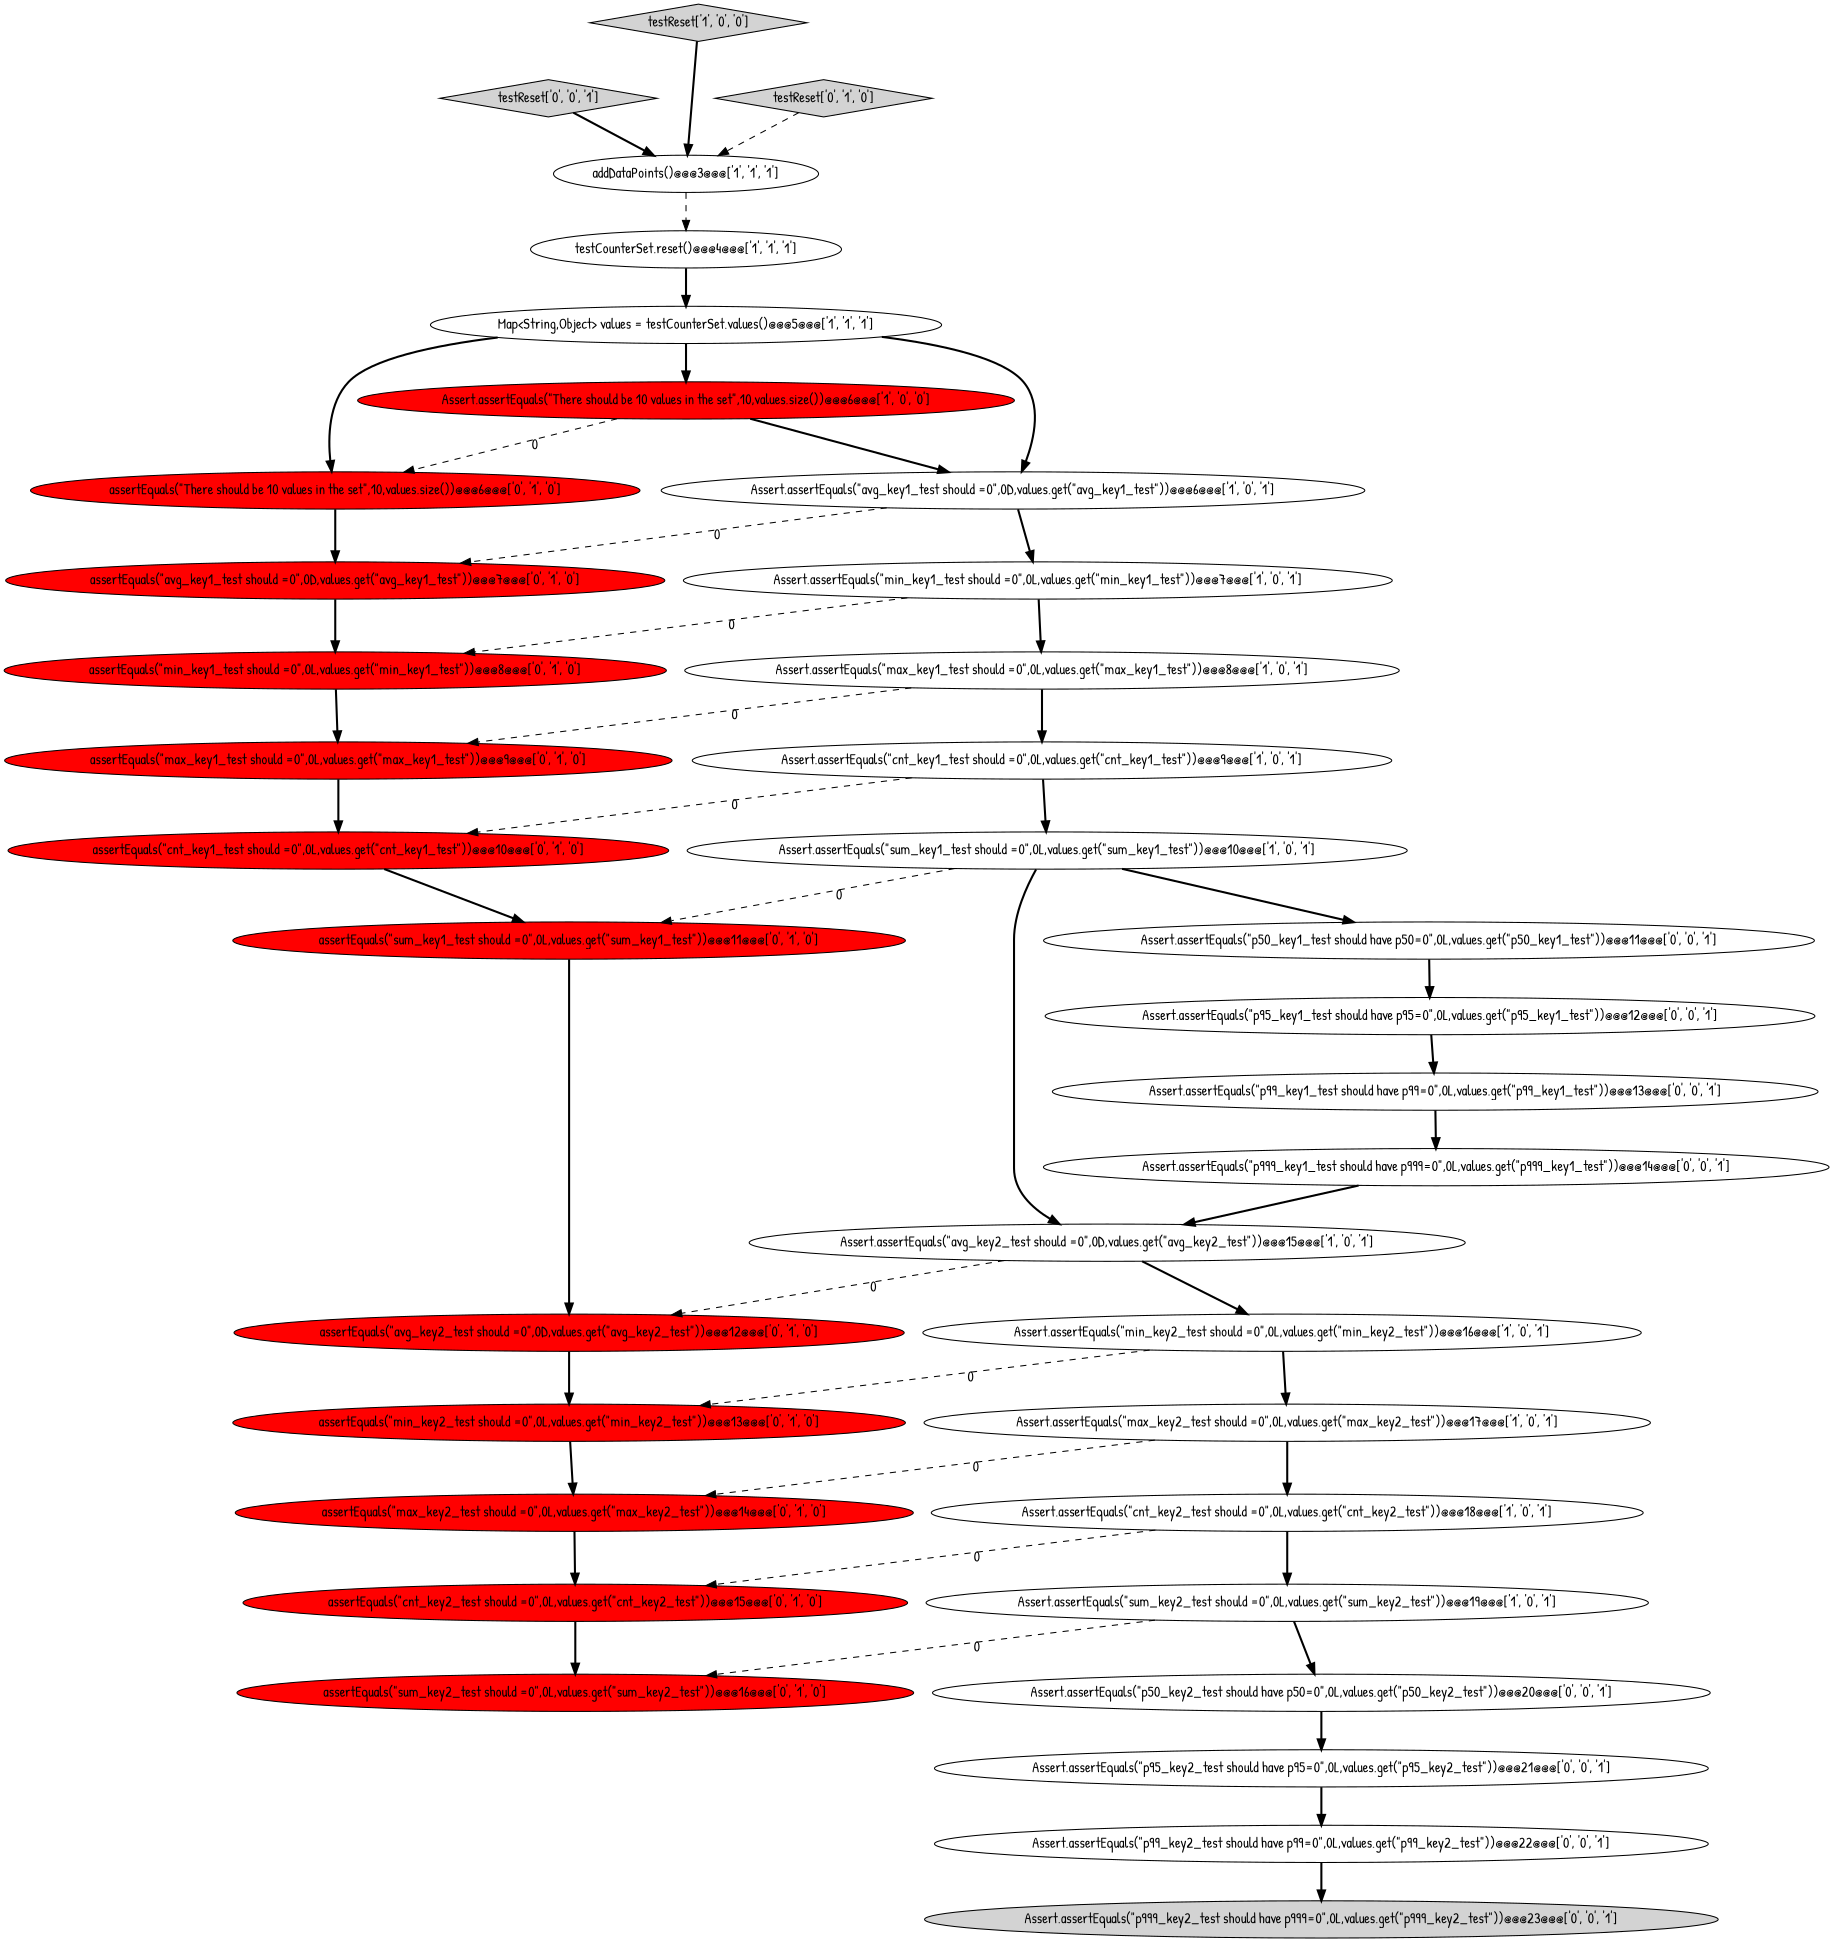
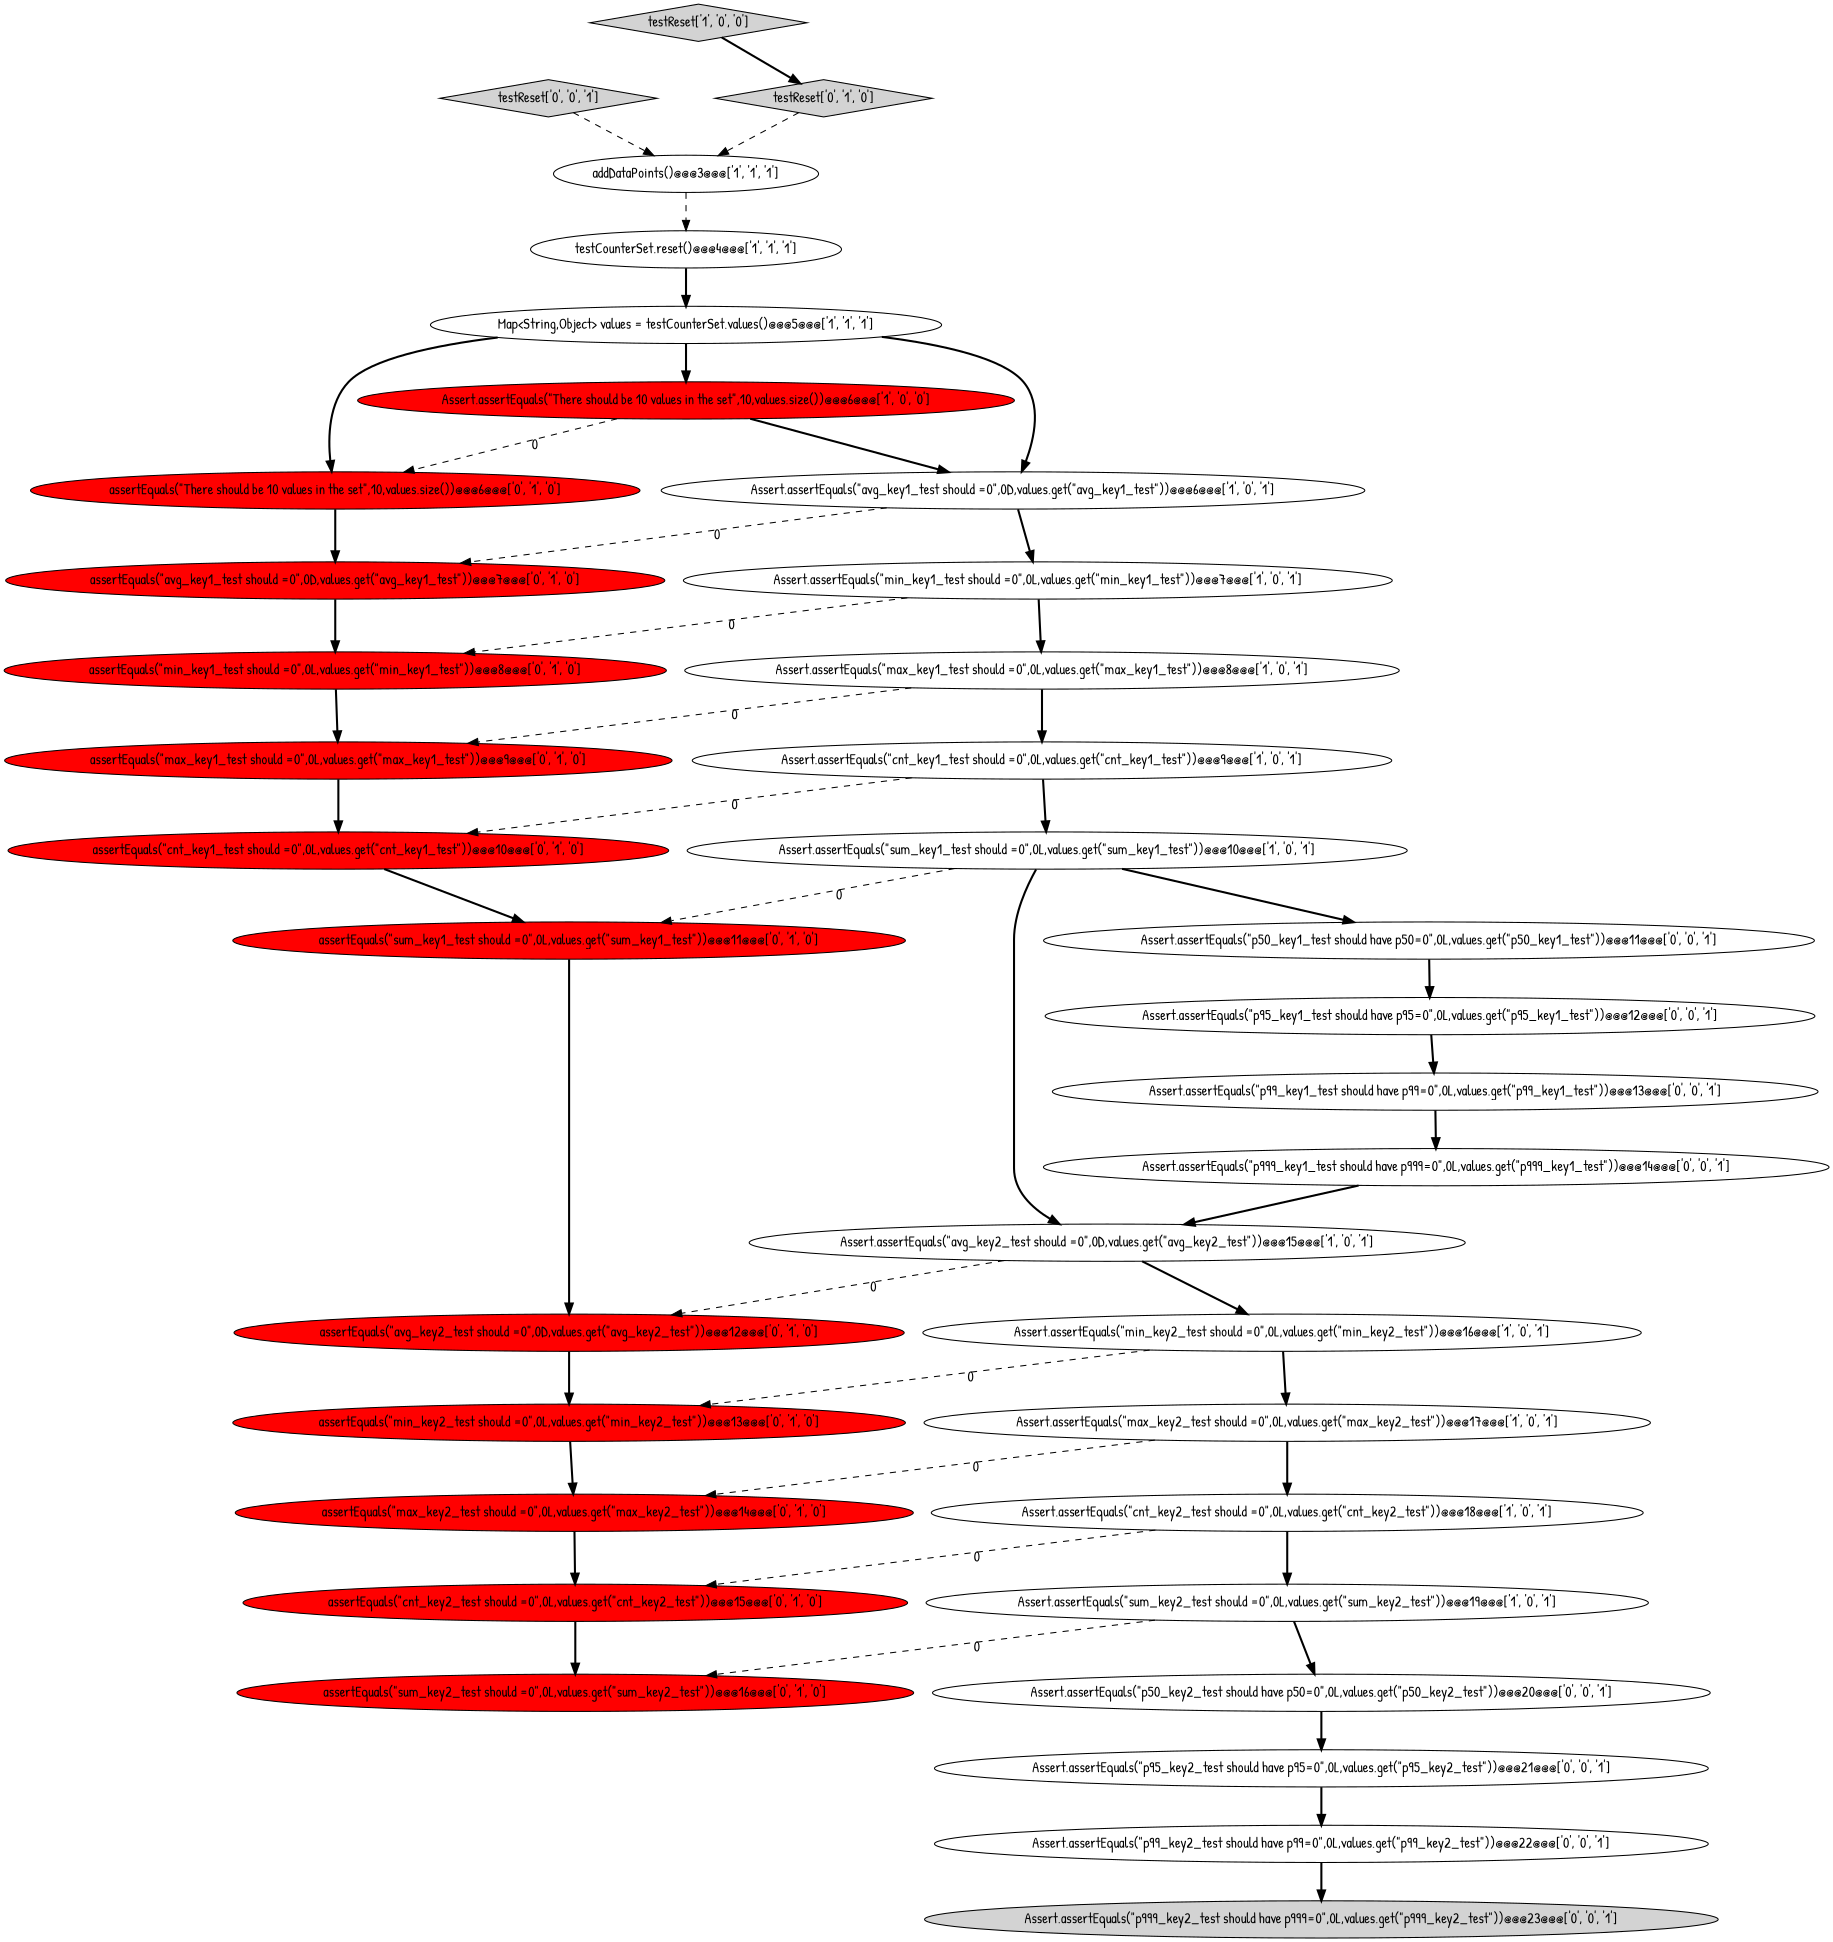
(693, 93) -> (756, 58)
(609, 132) -> (609, 132)
